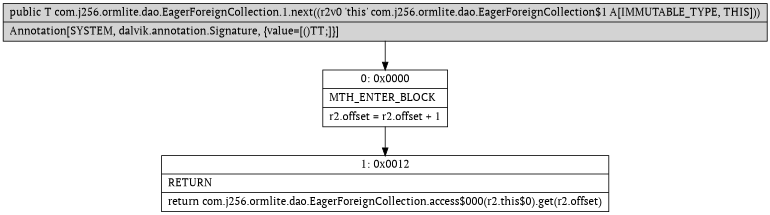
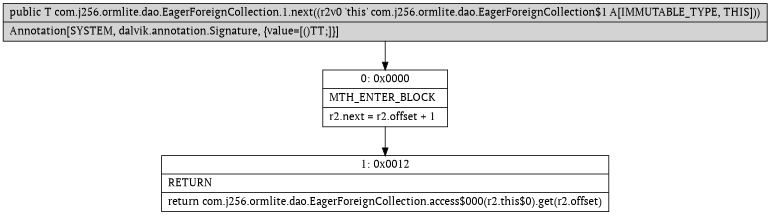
(385, 117) -> (382, 117)
